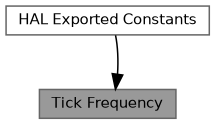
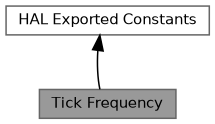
(118, 55) -> (98, 70)
